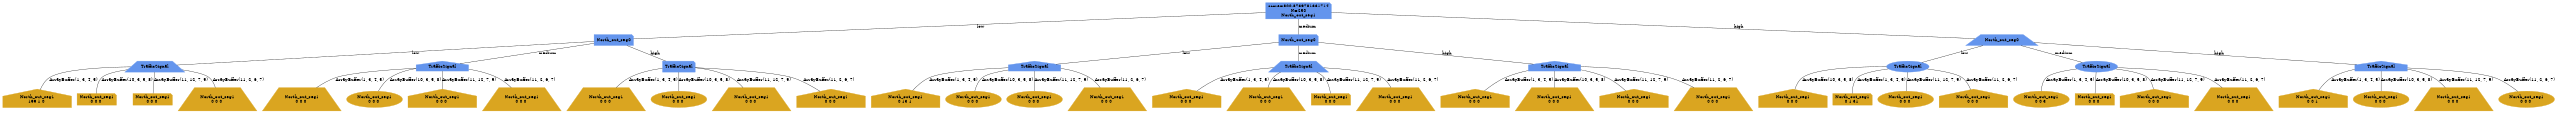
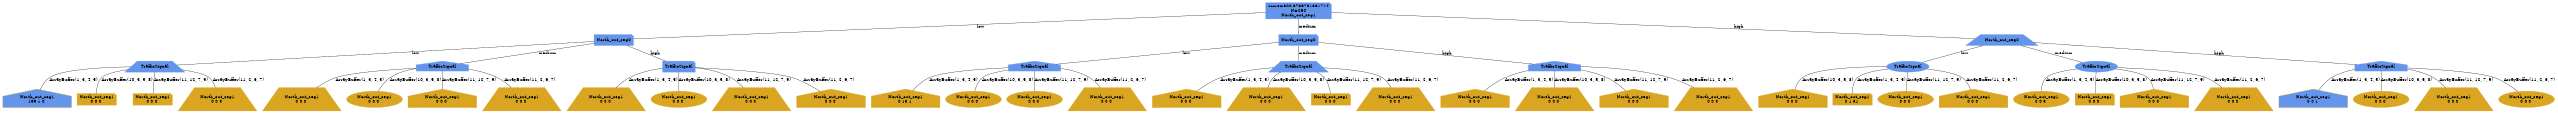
(37, 99) -> (37, 99)
(2313, 99) -> (2313, 99)
